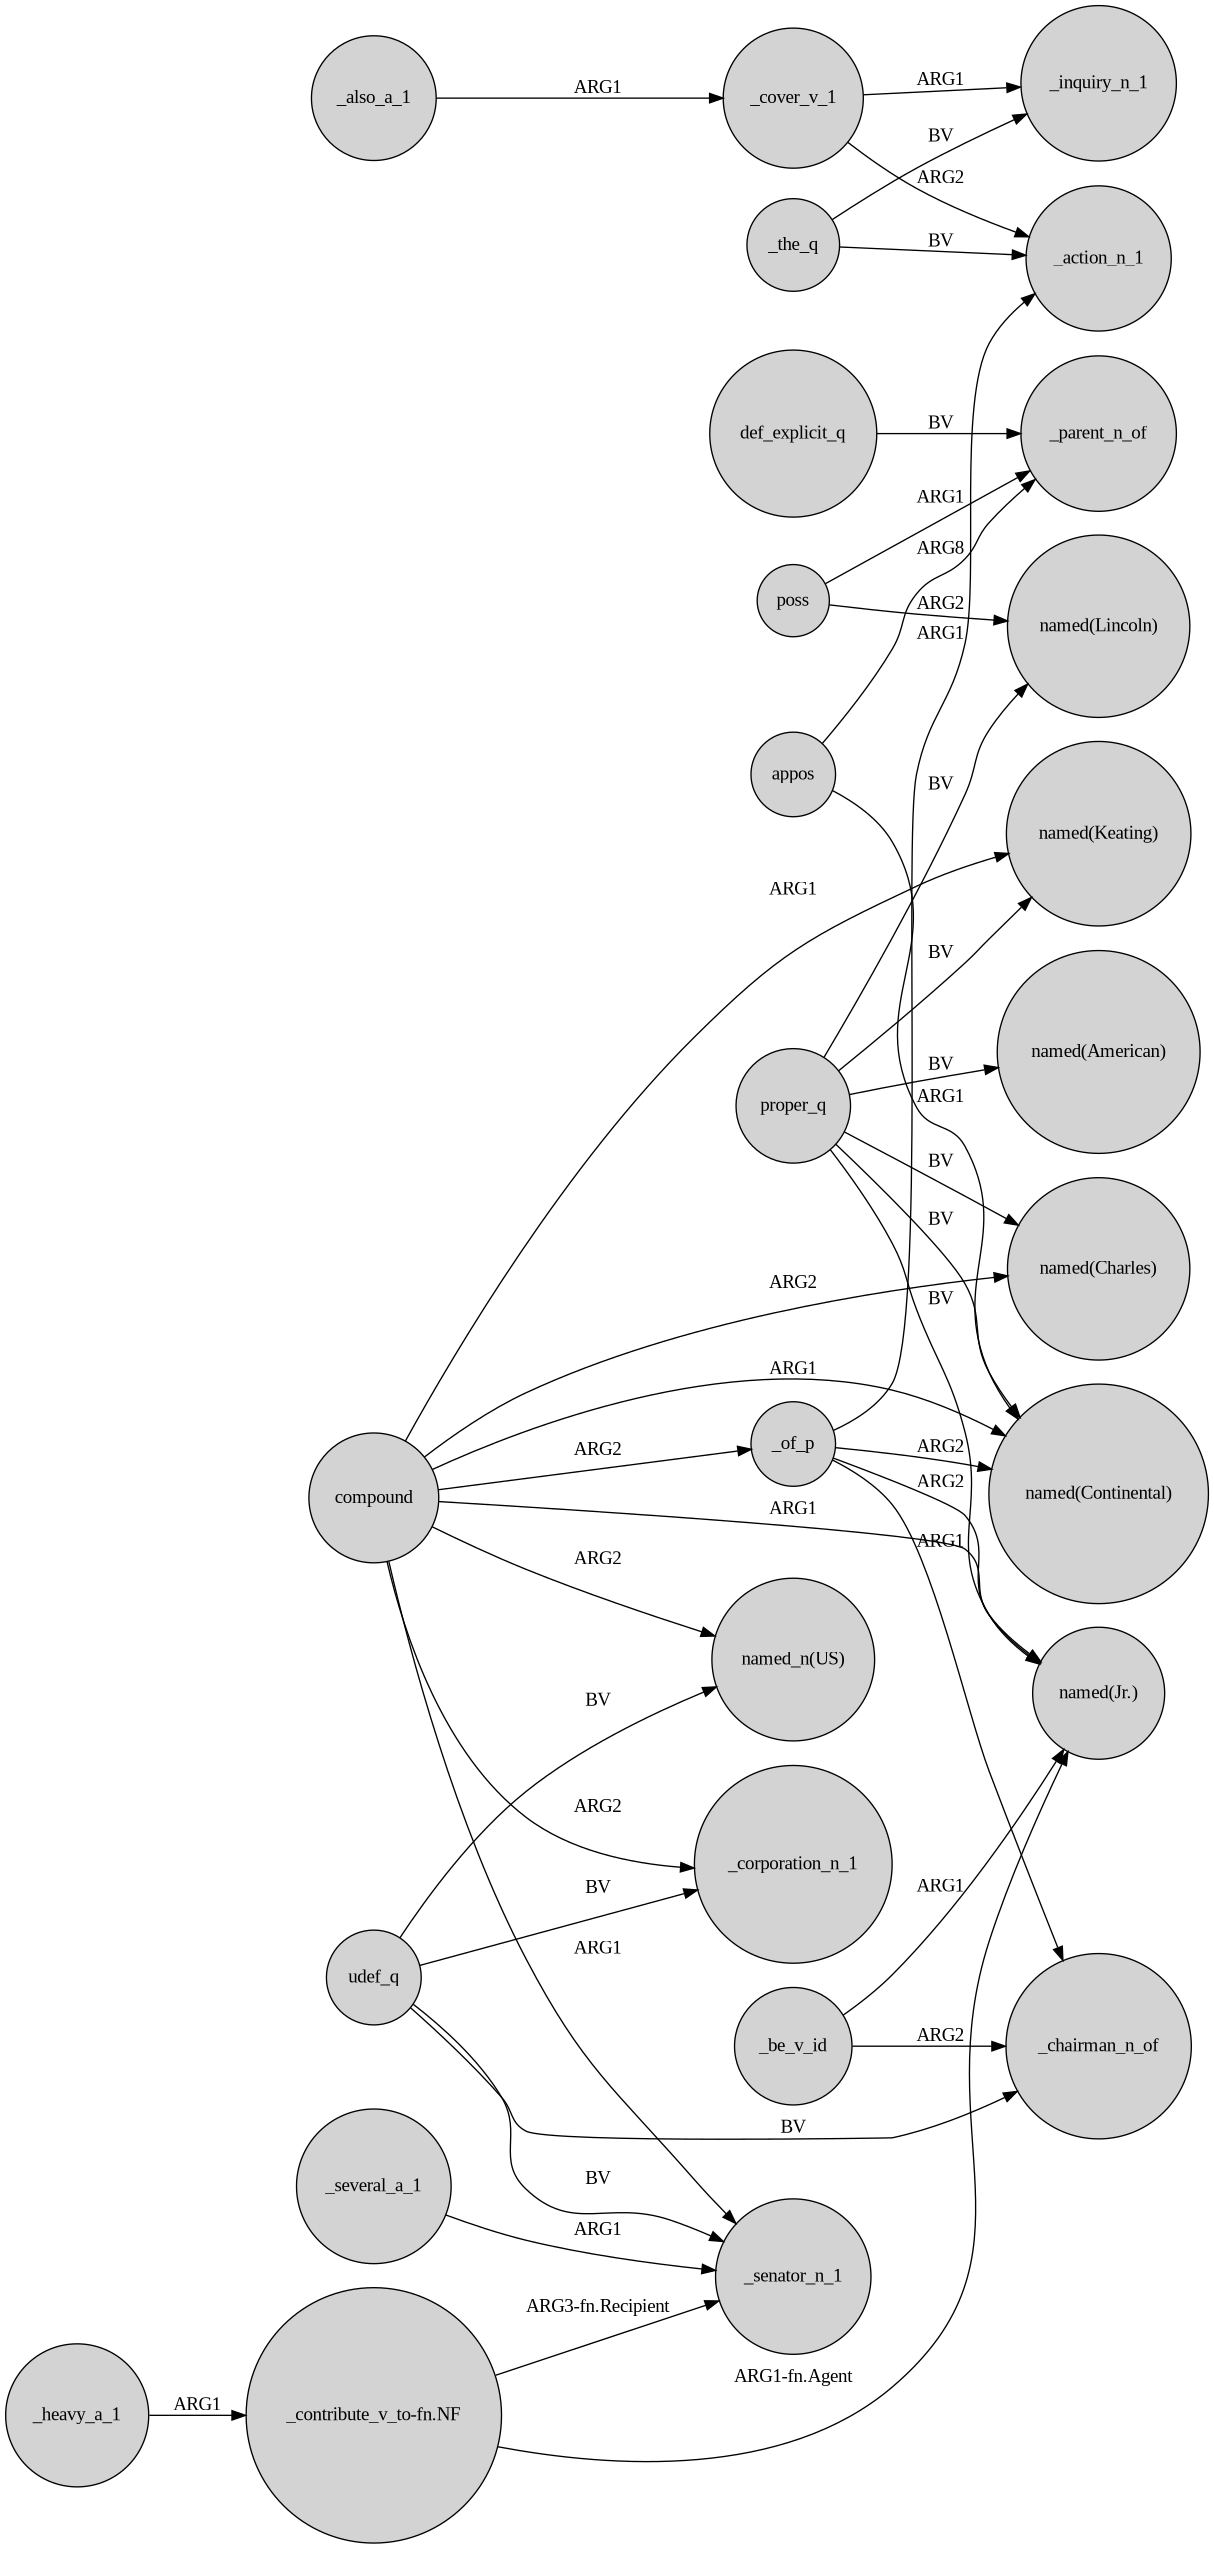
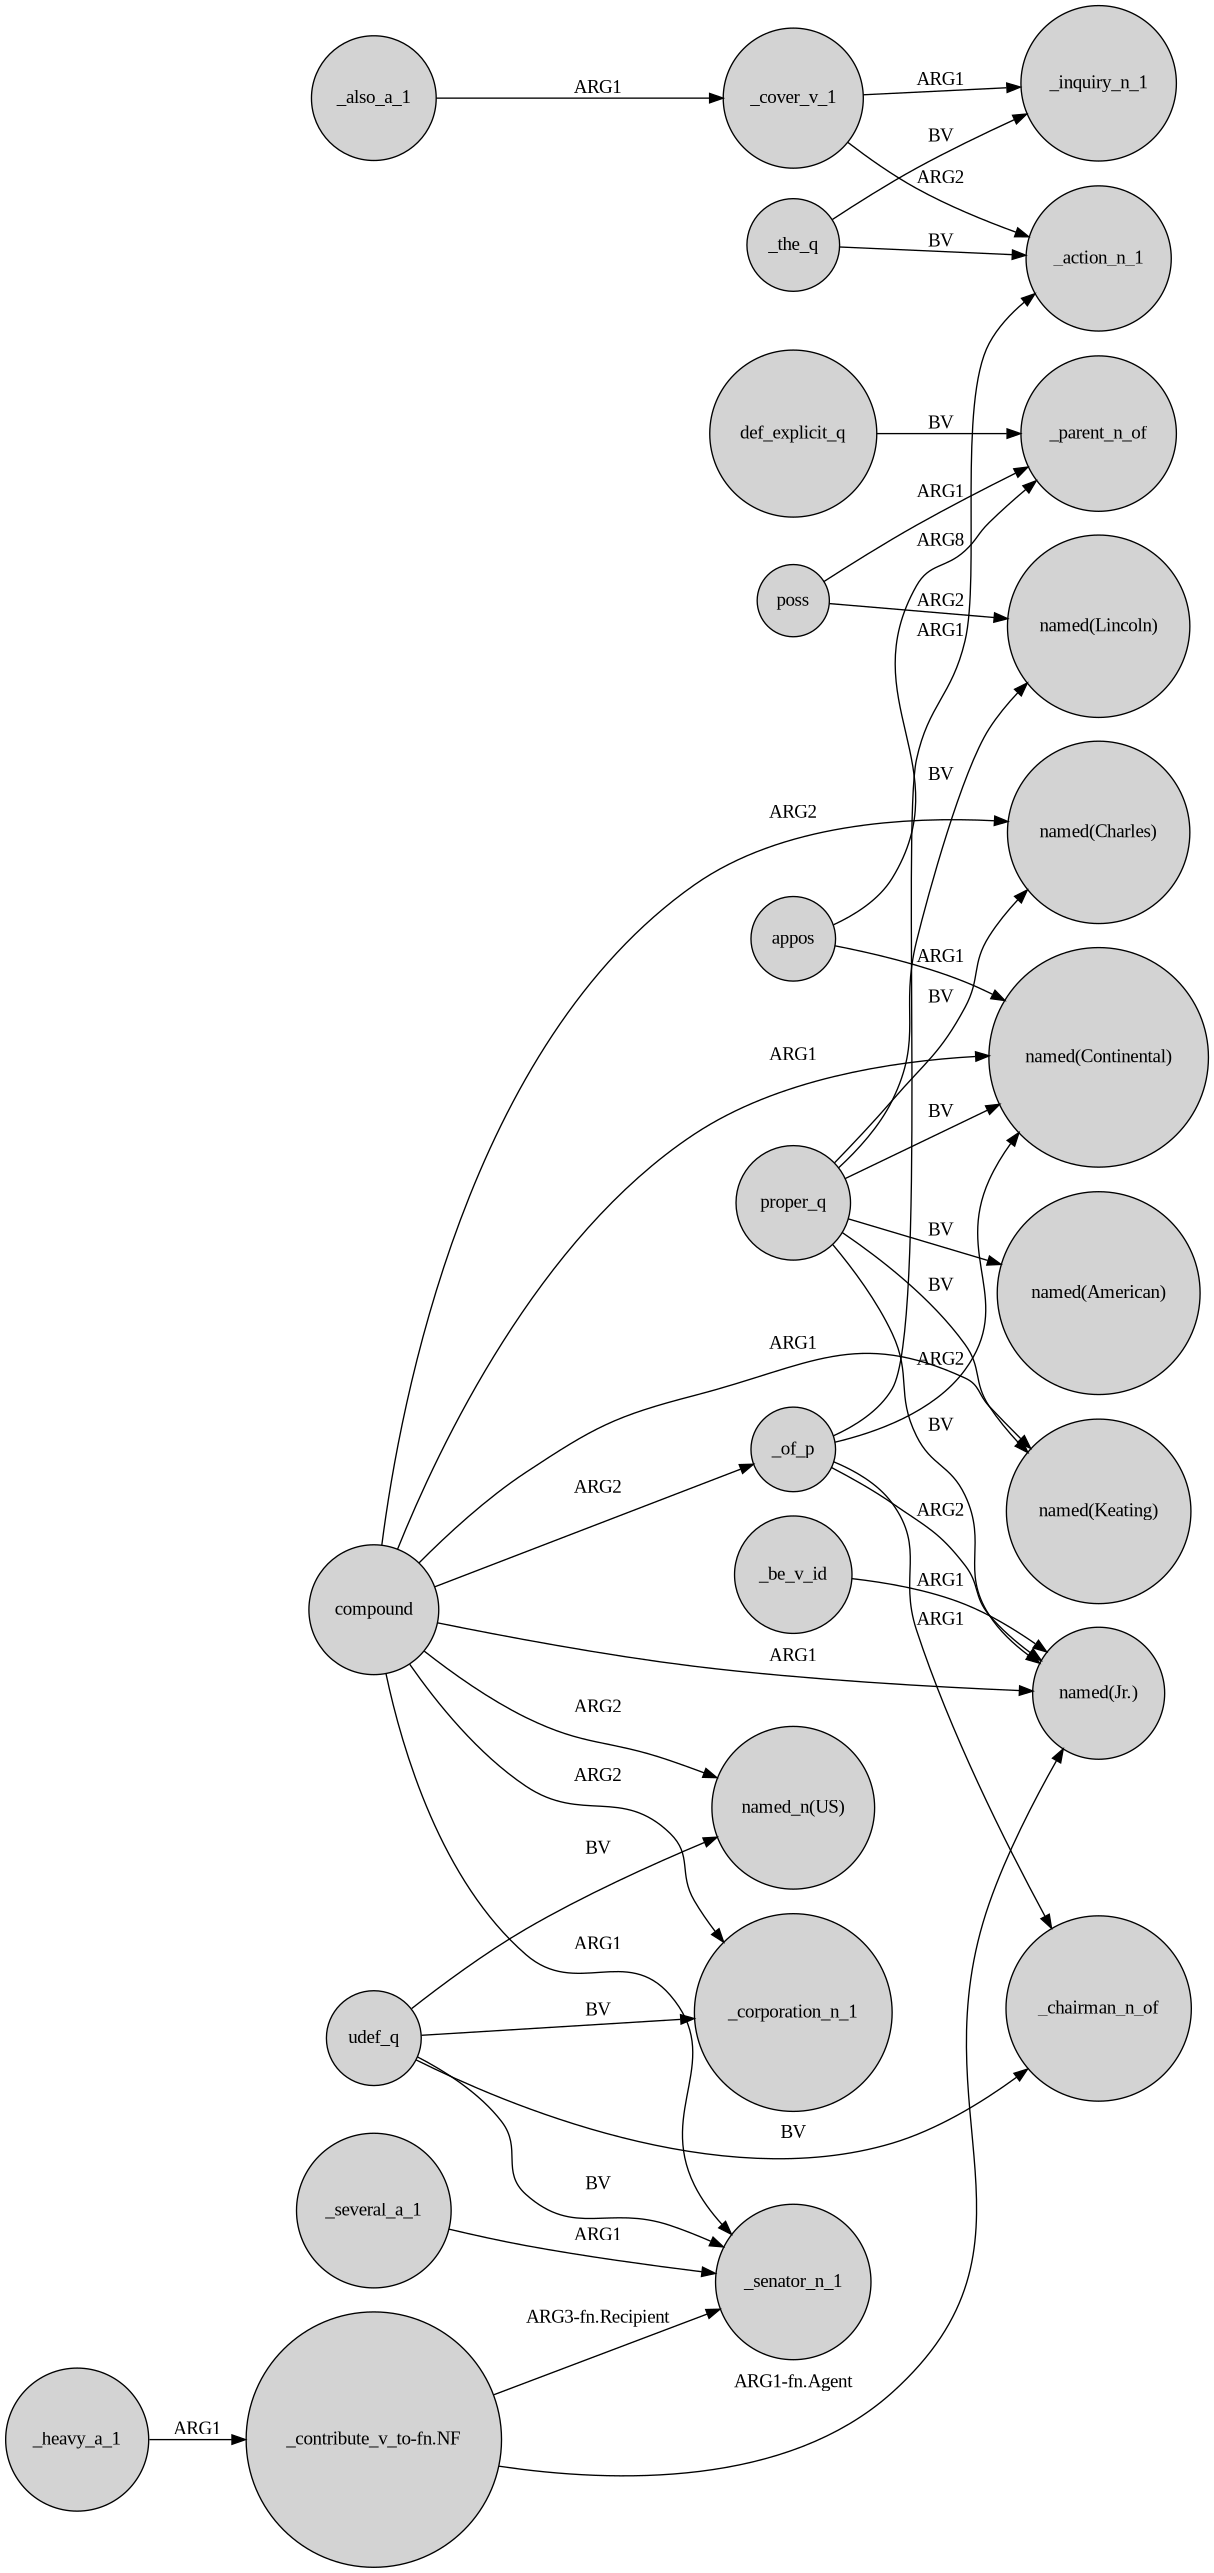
(922, 2046) -> none
